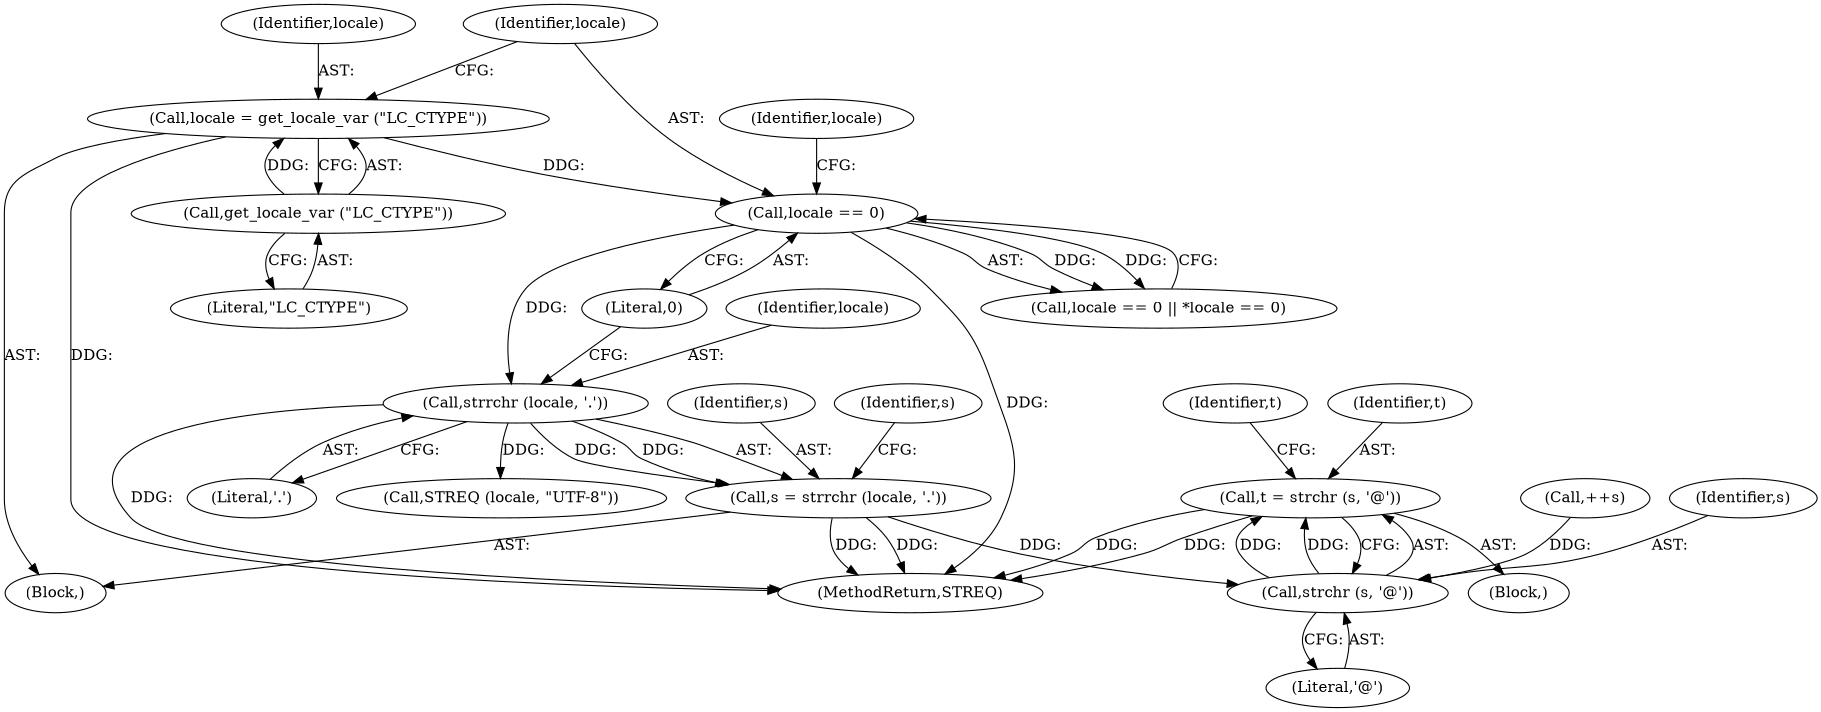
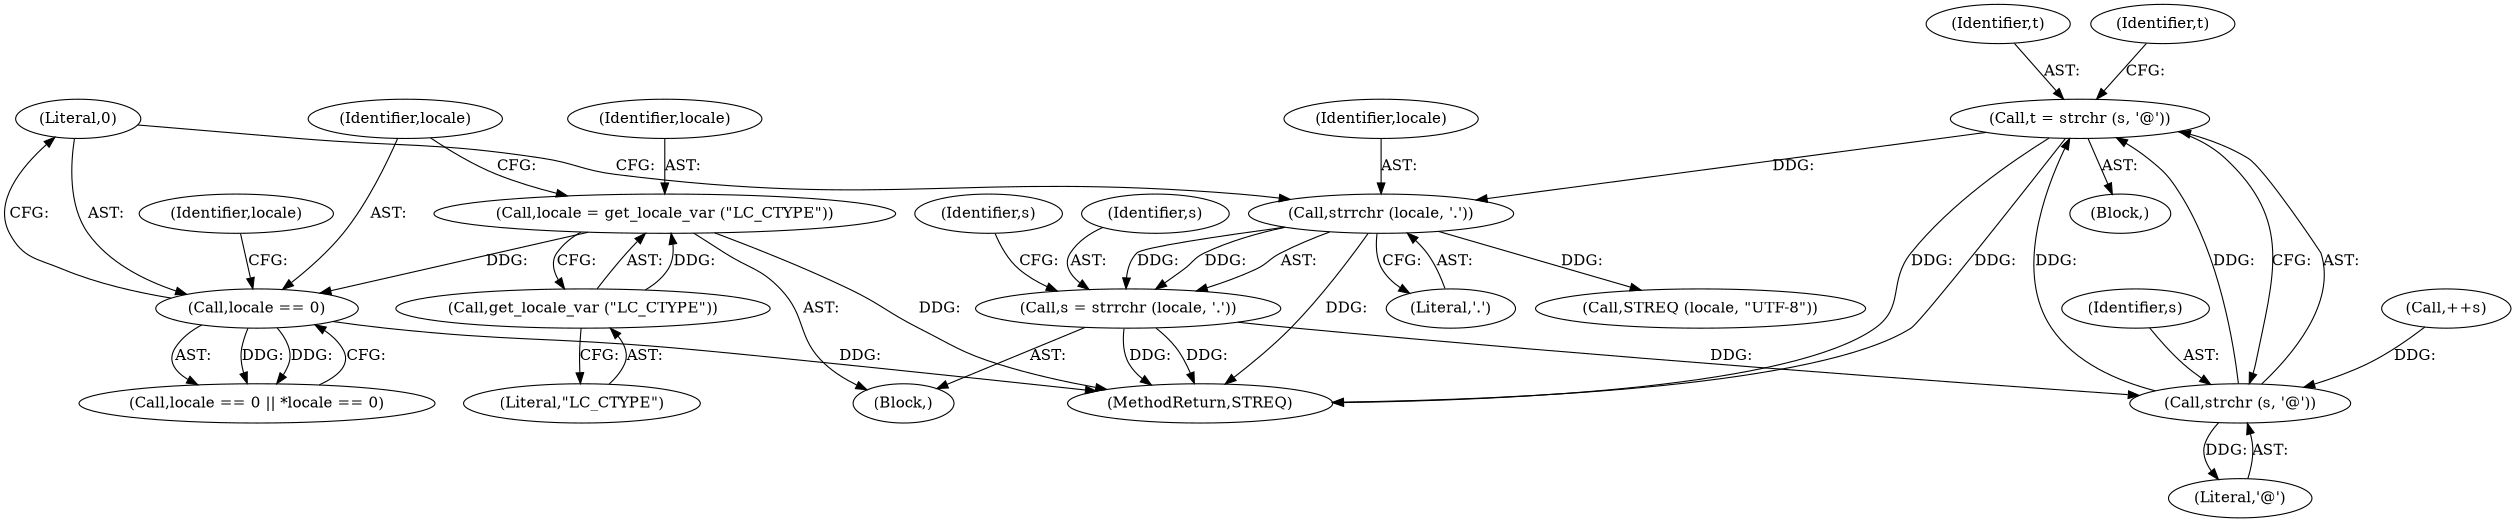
(584, 258) -> (1737, 165)
(1326, 641) -> (2229, 451)
